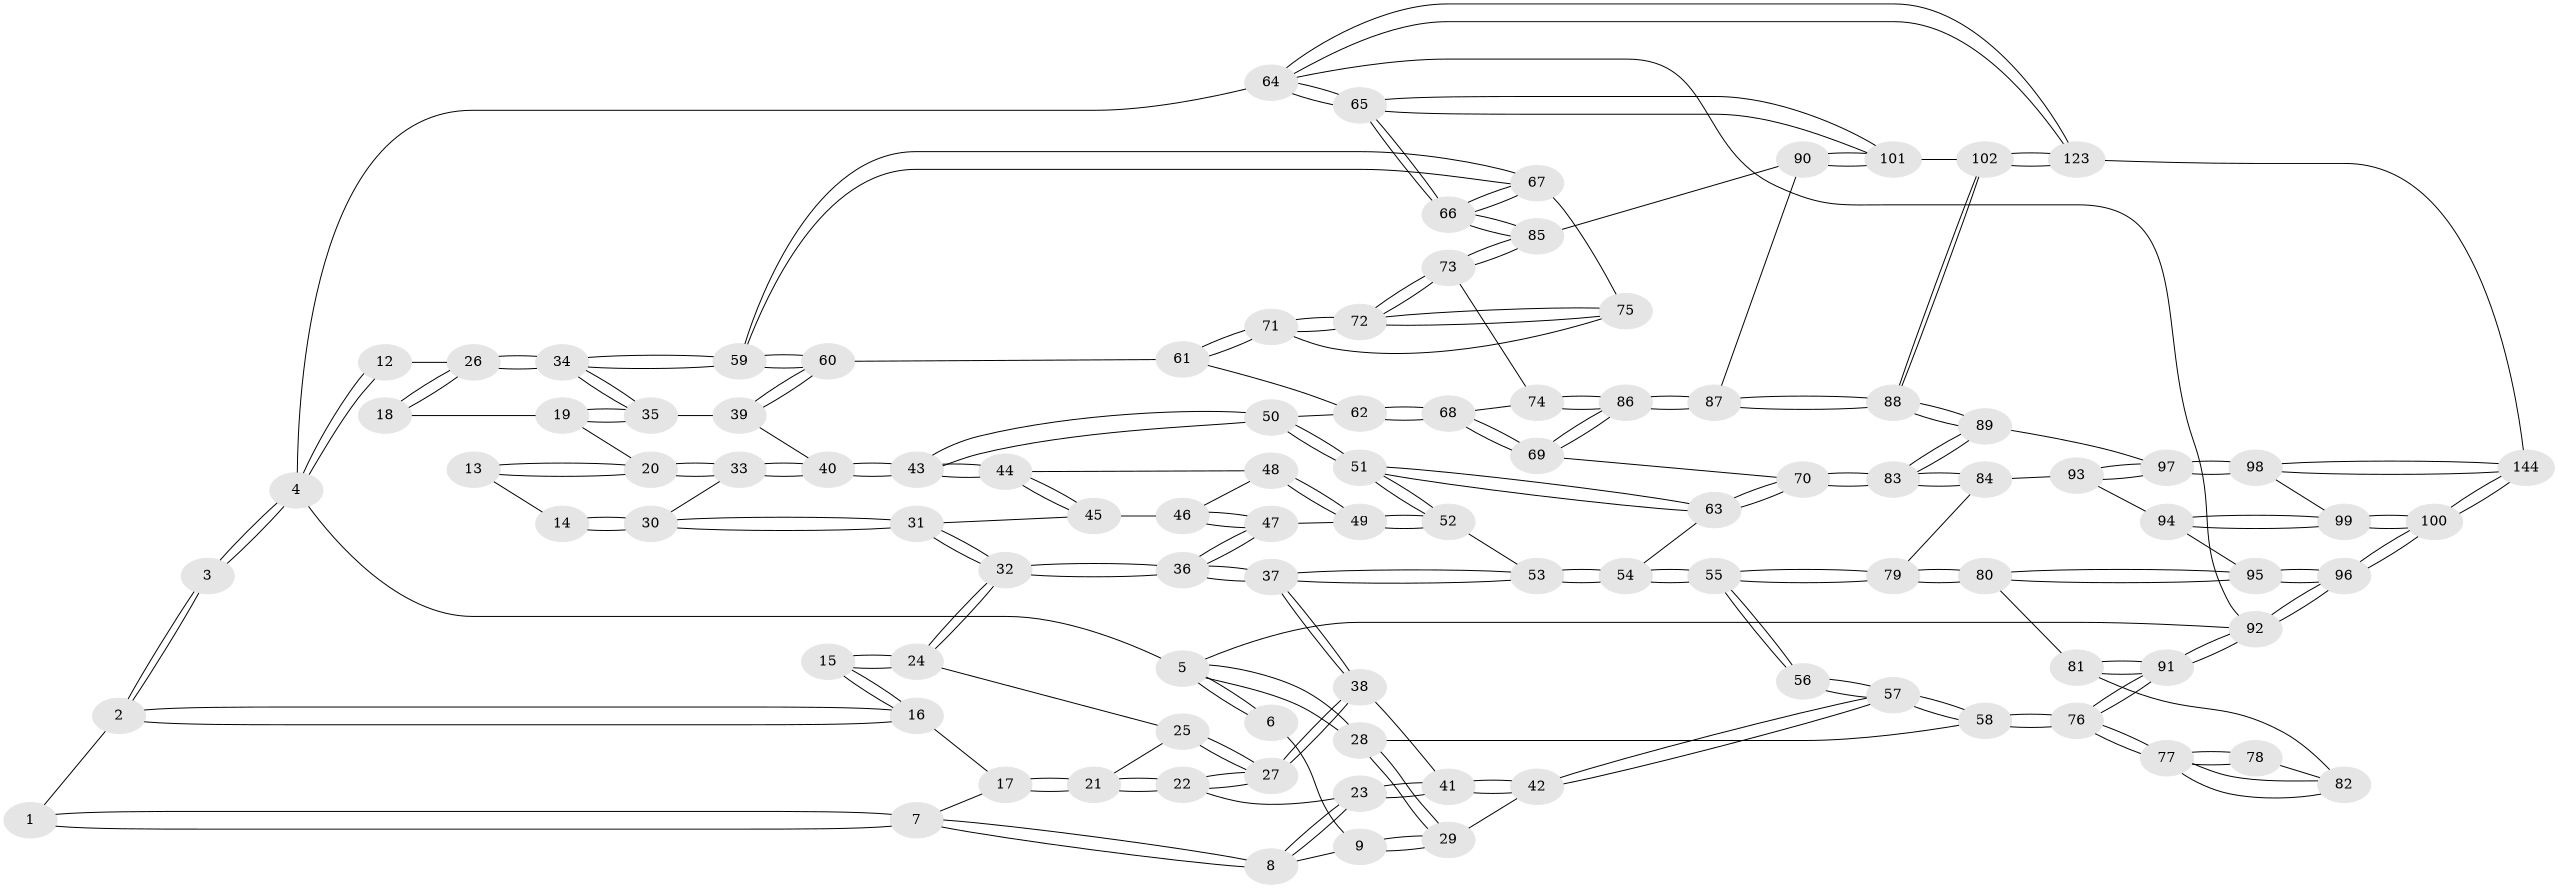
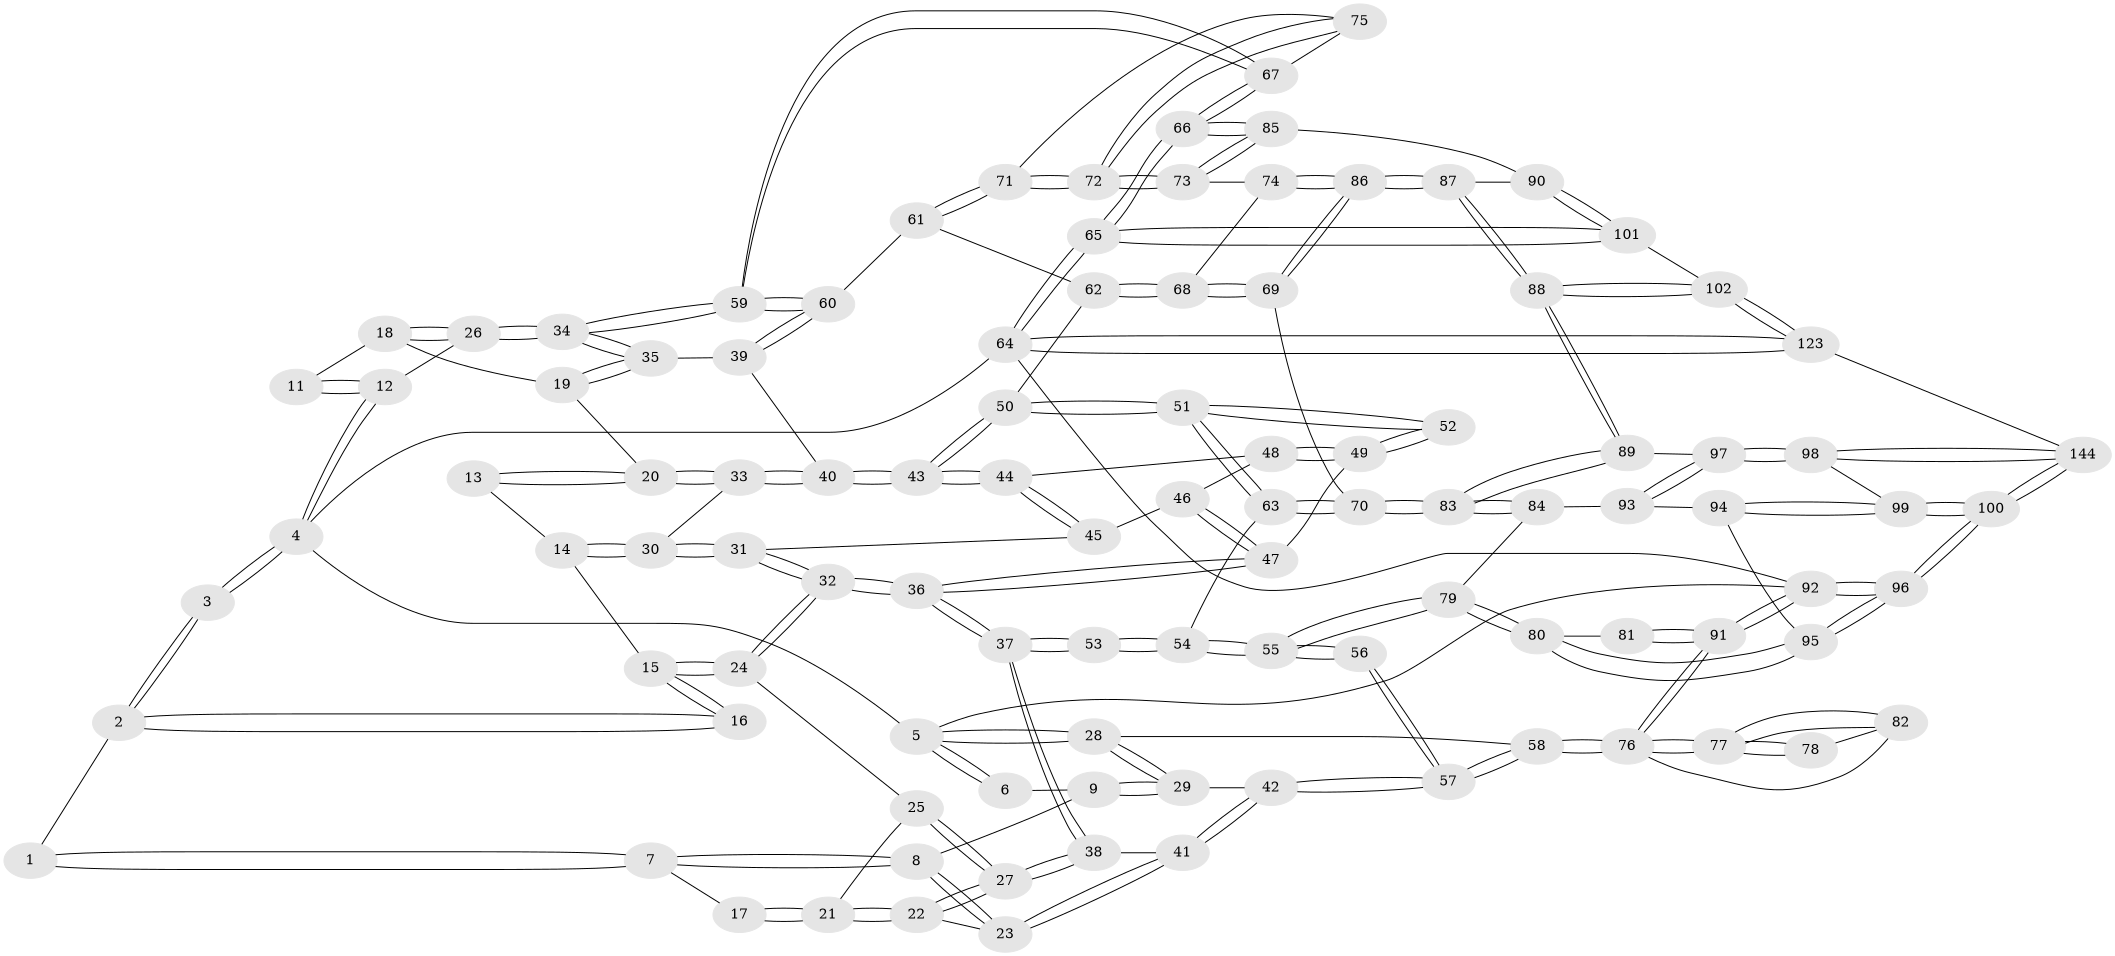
none -> (296, 387)
(1493, 549) -> none
none -> (607, 610)
(2220, 711) -> (1774, 789)
(961, 750) -> none
